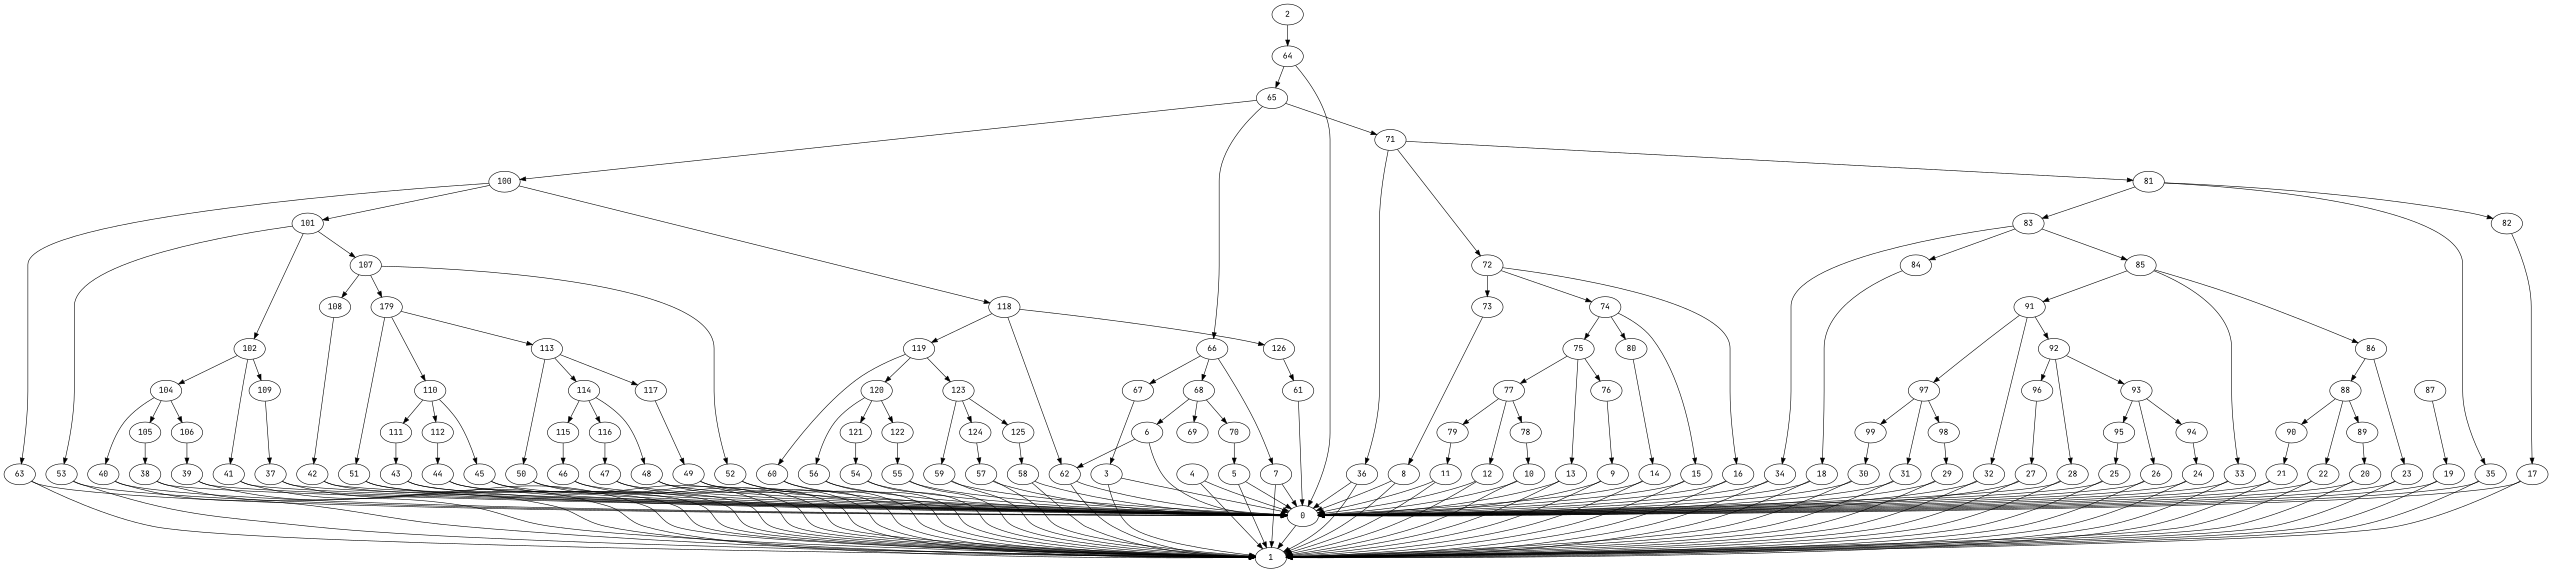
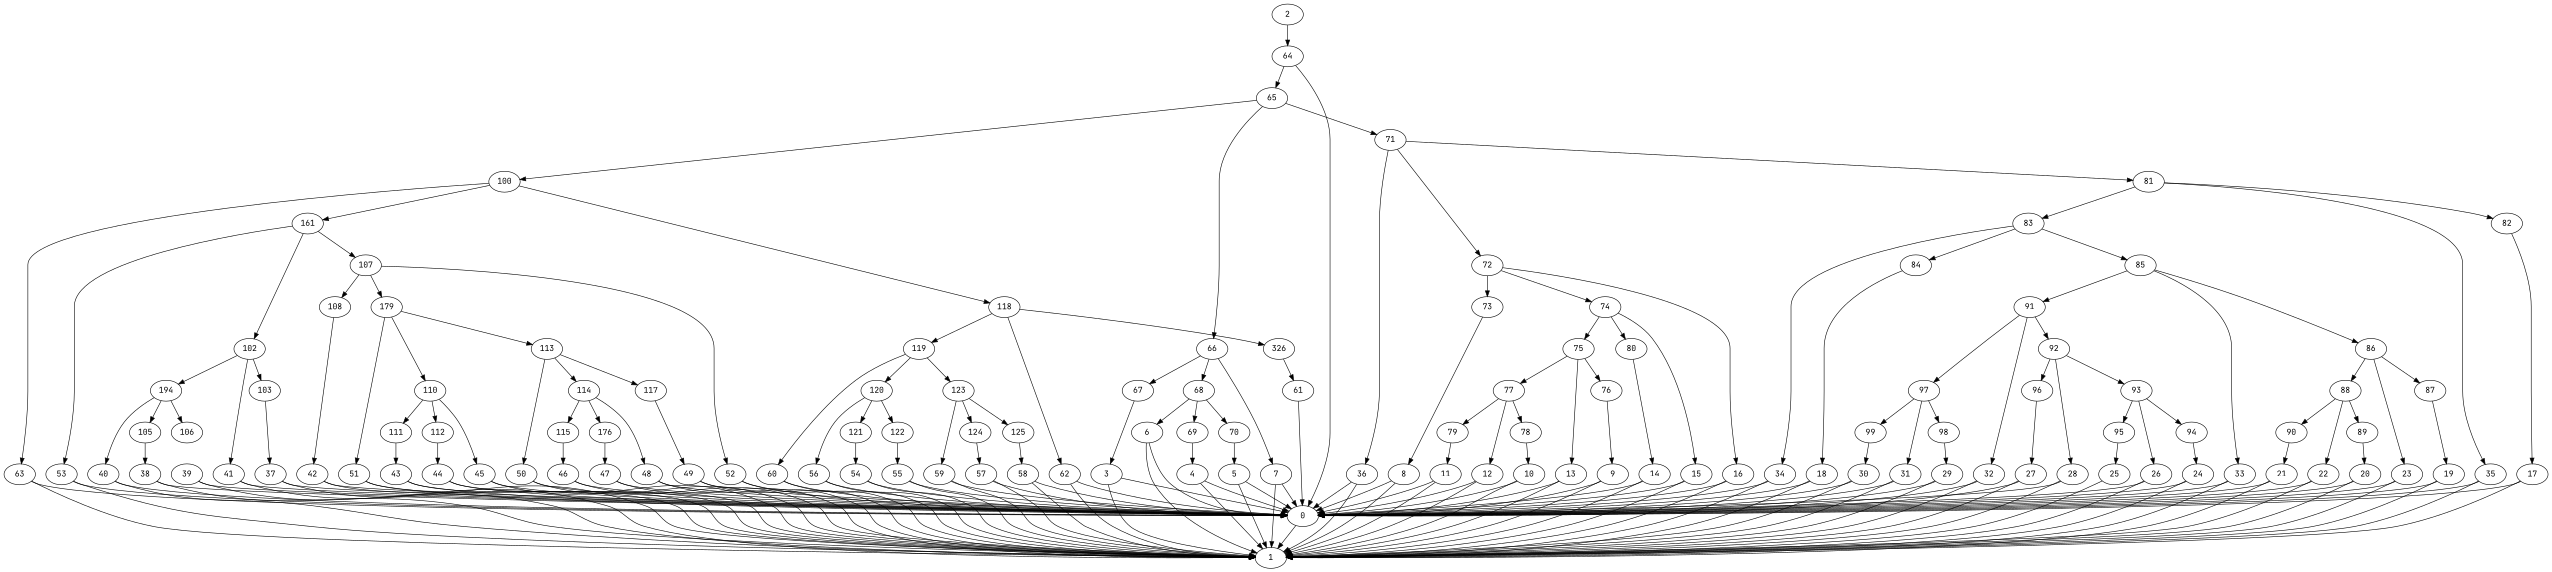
(308, 224) -> (308, 224)
(1279, 349) -> (1279, 349)
none -> (2398, 368)
(166, 391) -> (166, 391)
(265, 391) -> (265, 391)
(605, 433) -> (605, 433)
(187, 451) -> none
none -> (1192, 451)
(1109, 452) -> (1190, 520)
(1714, 507) -> none
